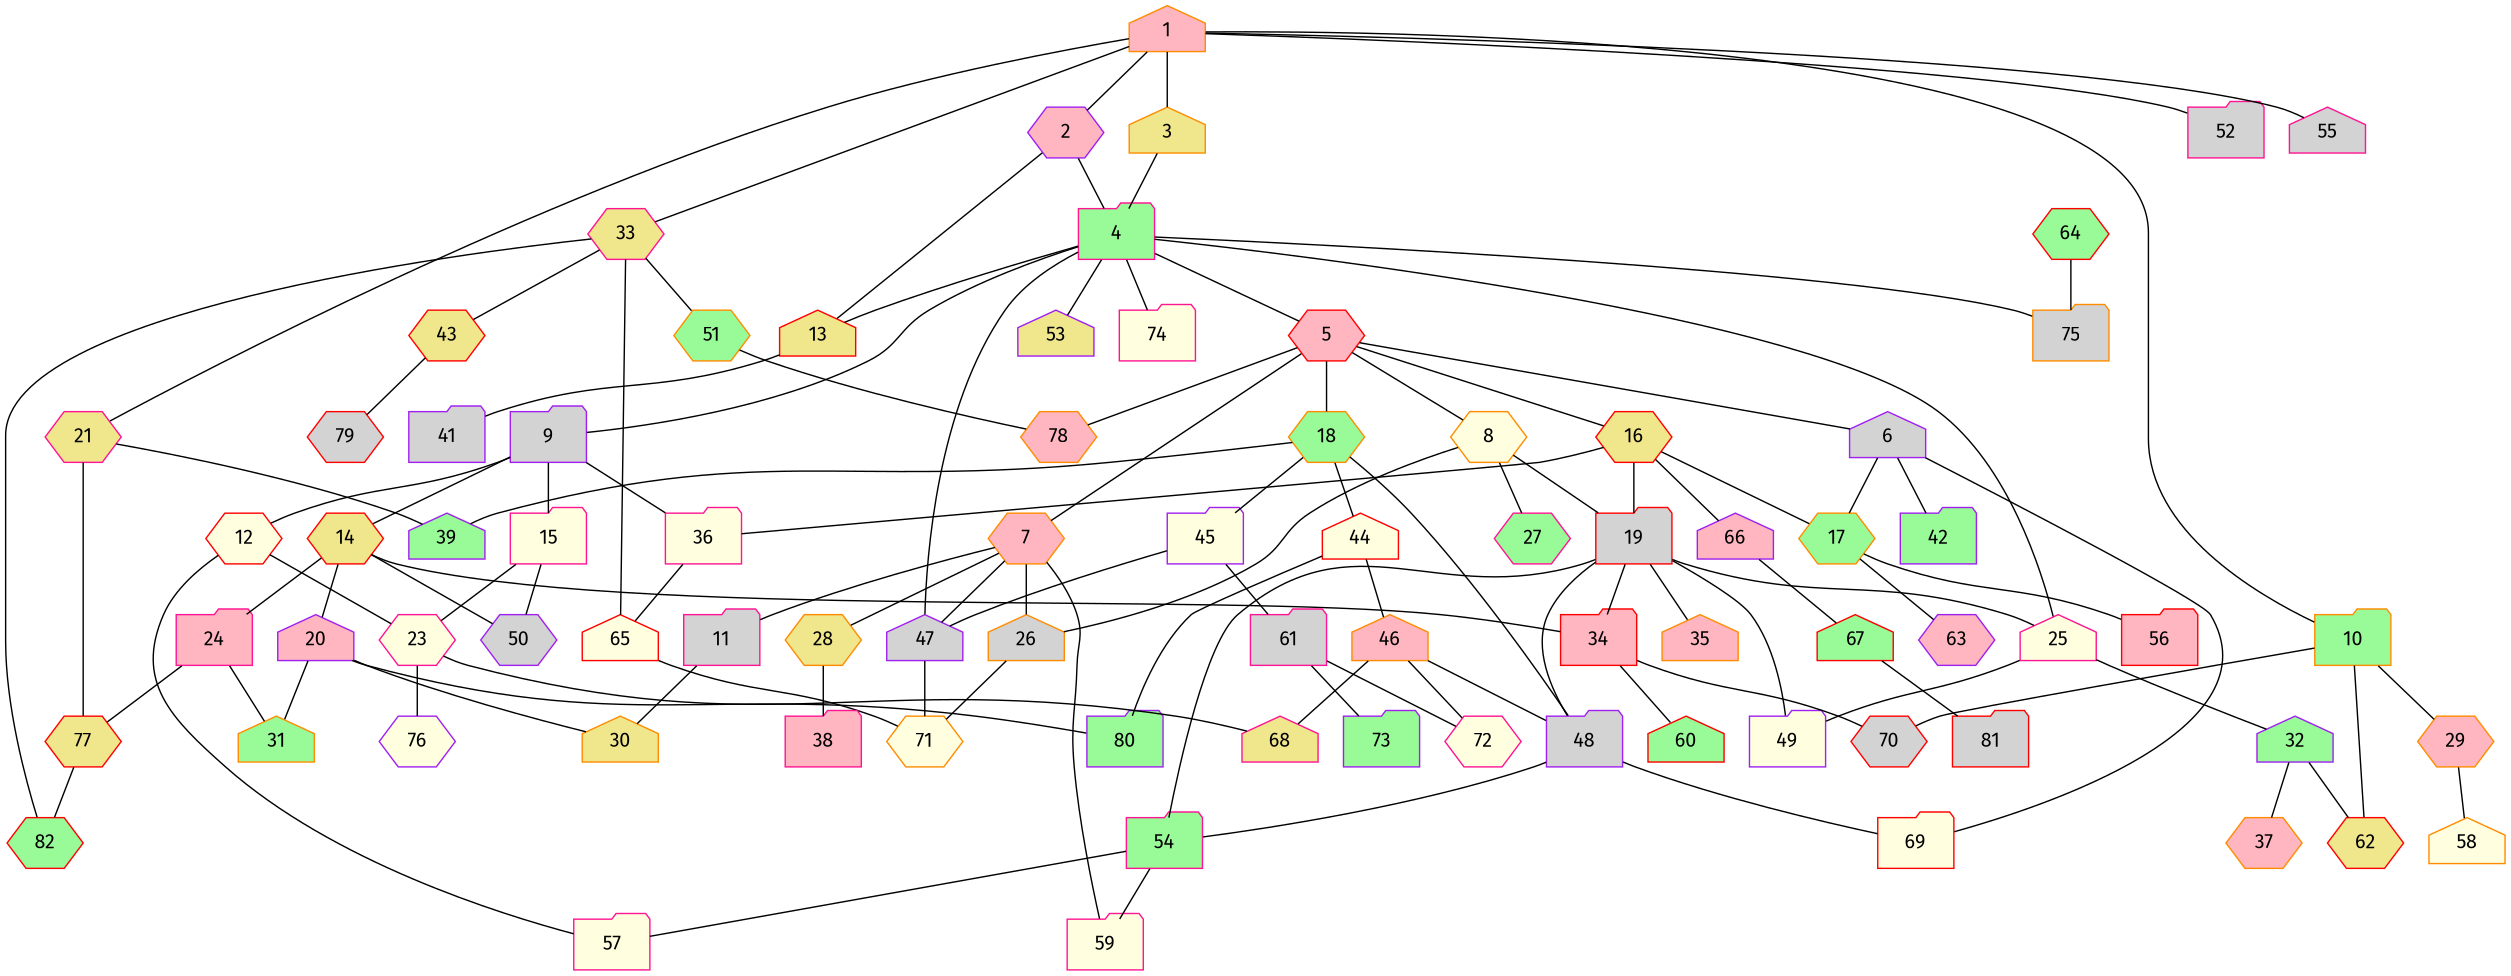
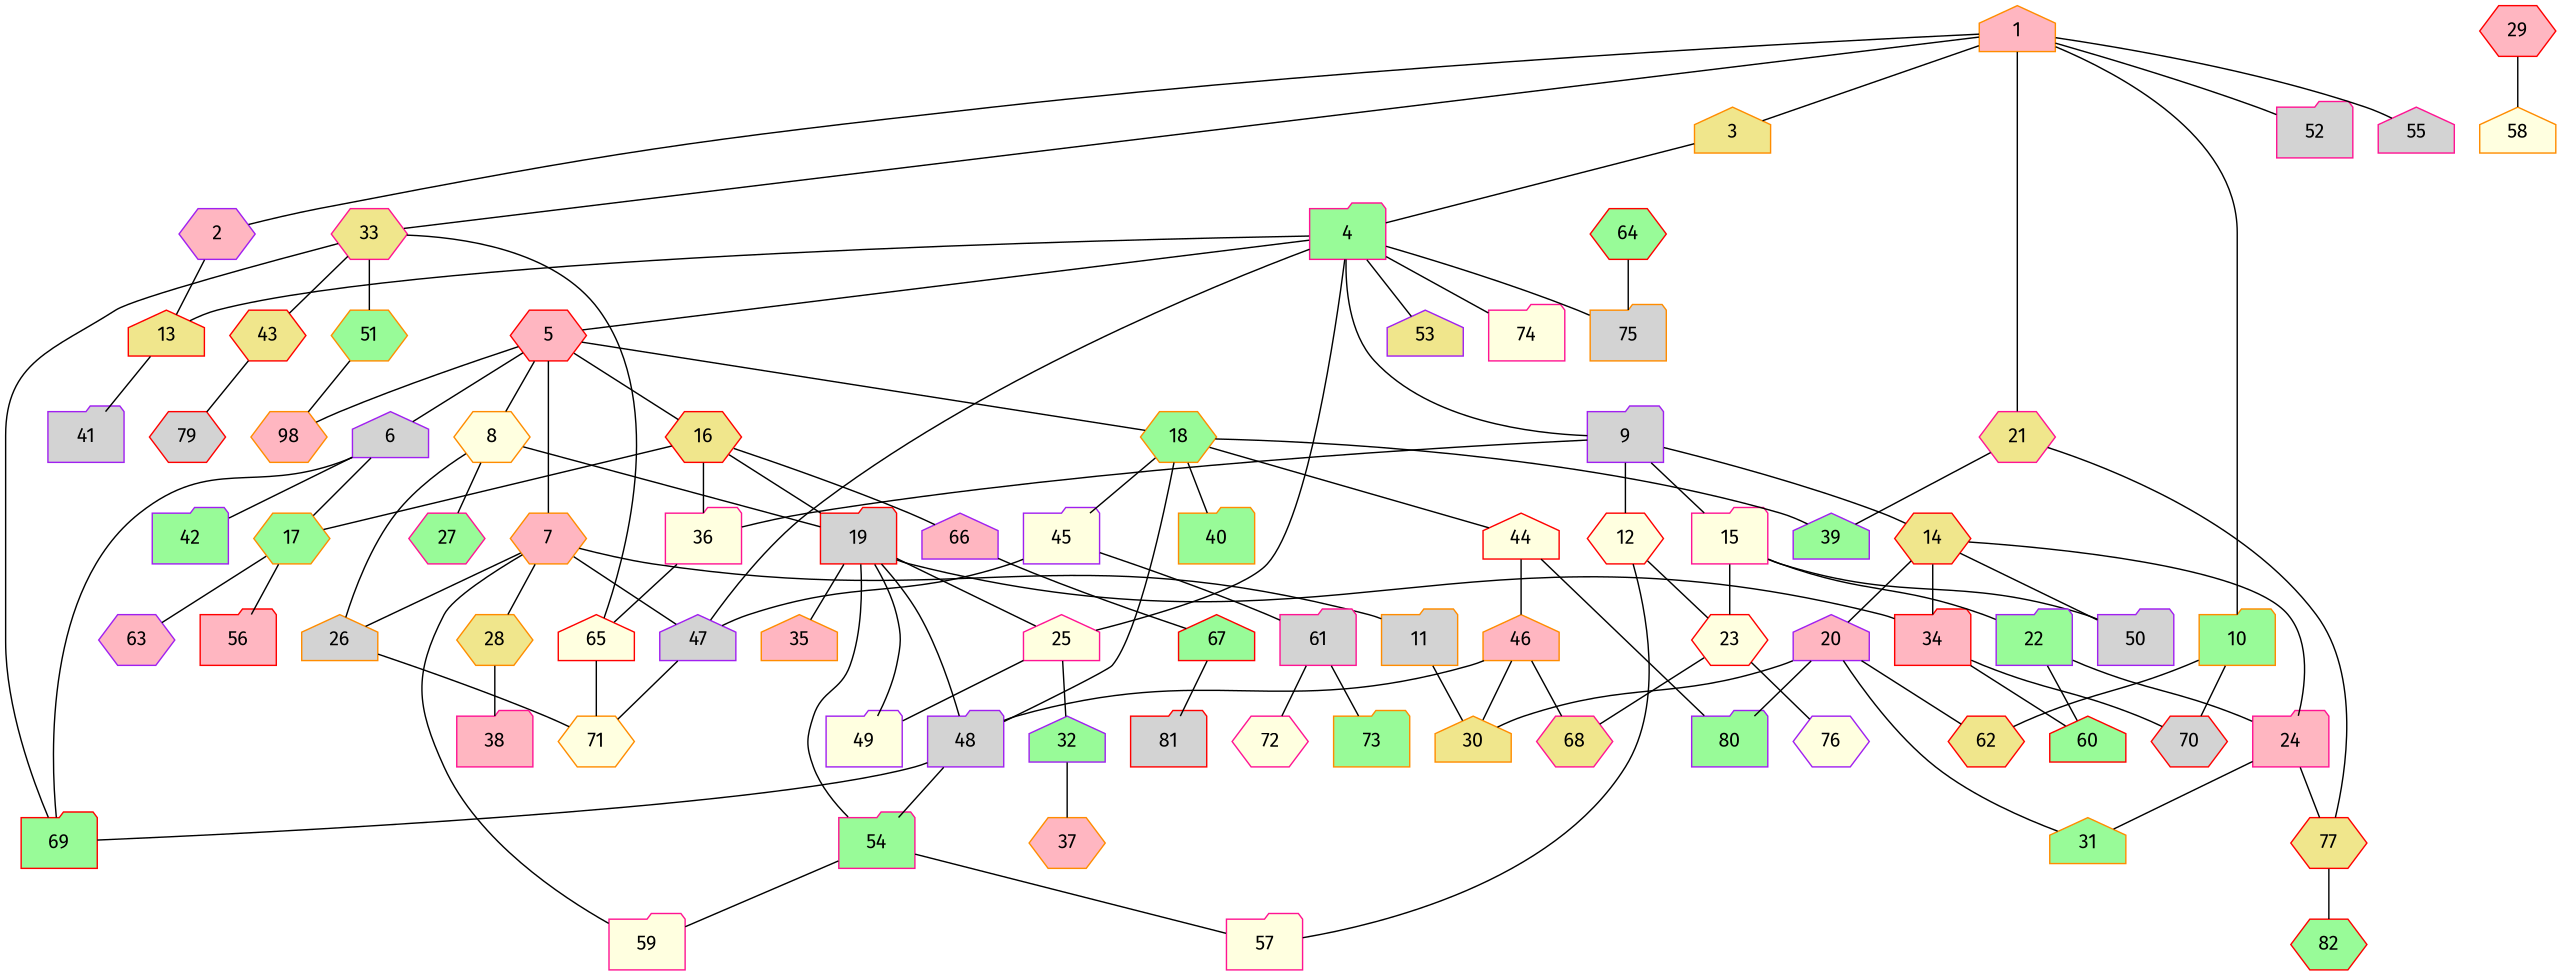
(1091, 183) -> none
(92, 349) -> (7, 425)
(1059, 437) -> (289, 437)
none -> (1217, 539)
(417, 640) -> (1730, 640)
(519, 640) -> (2136, 640)
(722, 640) -> (1420, 640)
none -> (2034, 640)
(1435, 689) -> (1497, 690)
(2406, 693) -> none
(1280, 742) -> (1575, 742)
(1382, 742) -> (1372, 742)
(2456, 742) -> (2518, 31)
(2329, 790) -> (1911, 692)
(1916, 843) -> (59, 843)
